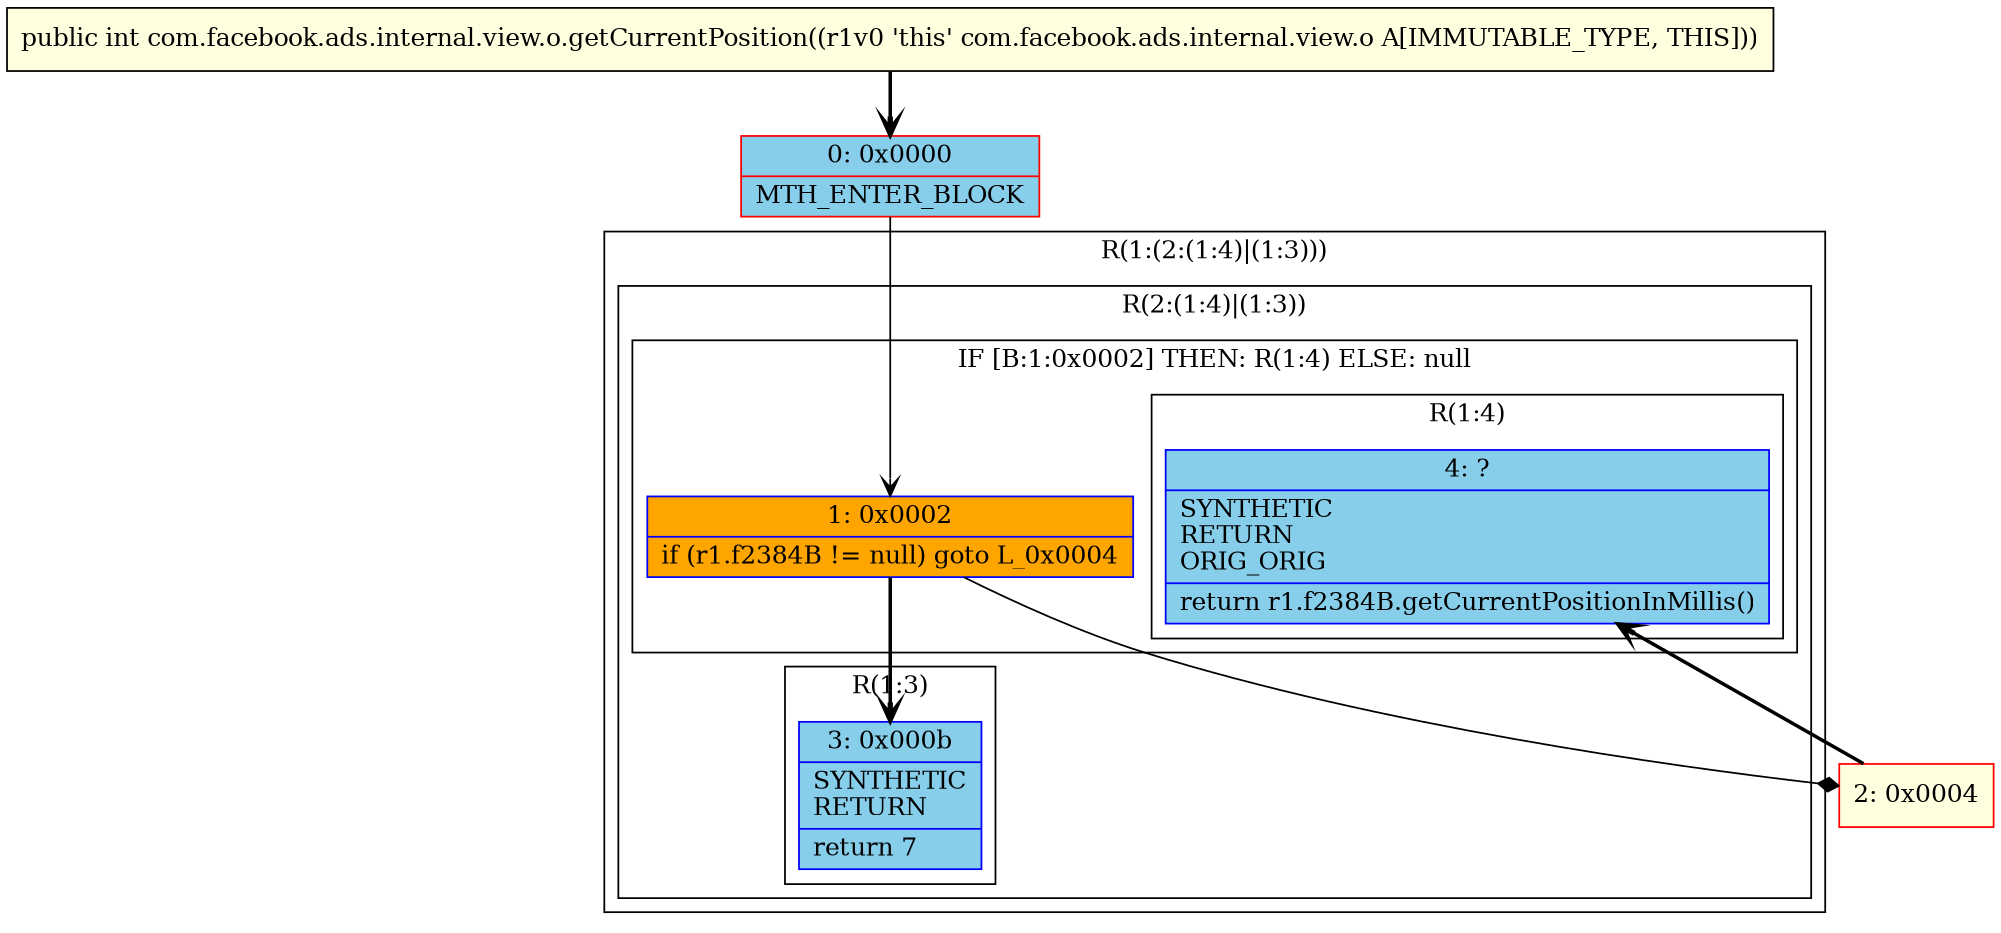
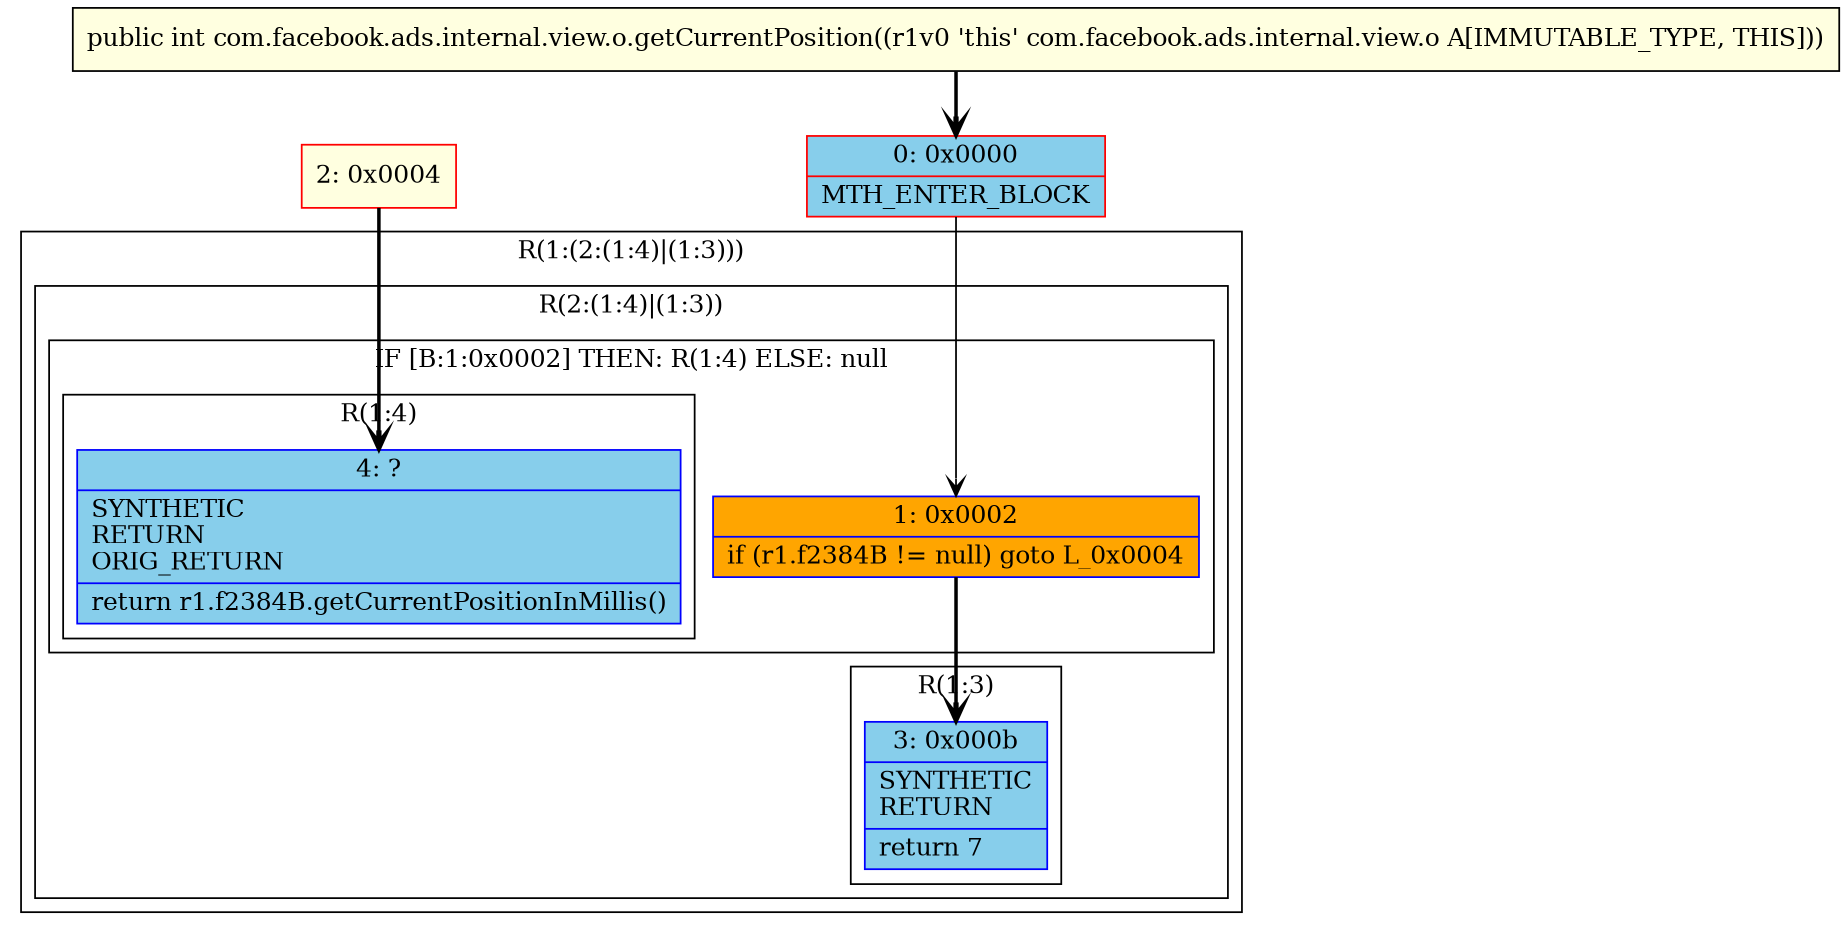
(1253, 562) -> (188, 562)
(1382, 713) -> none
